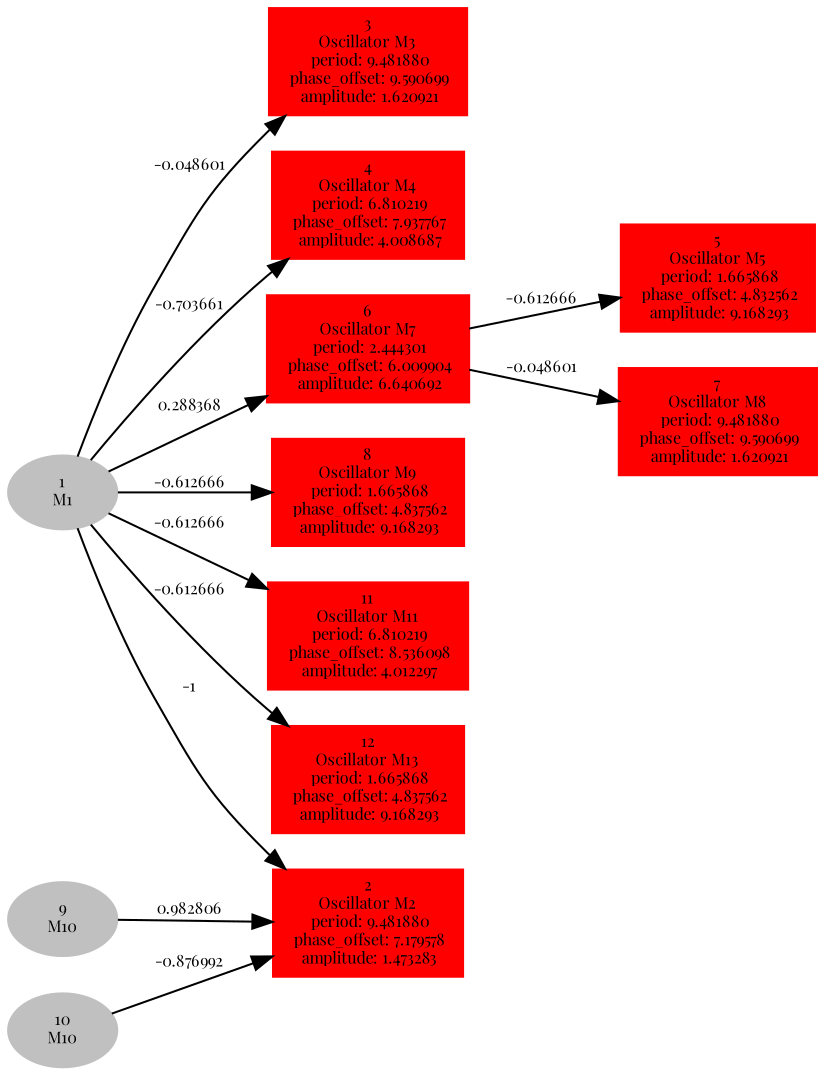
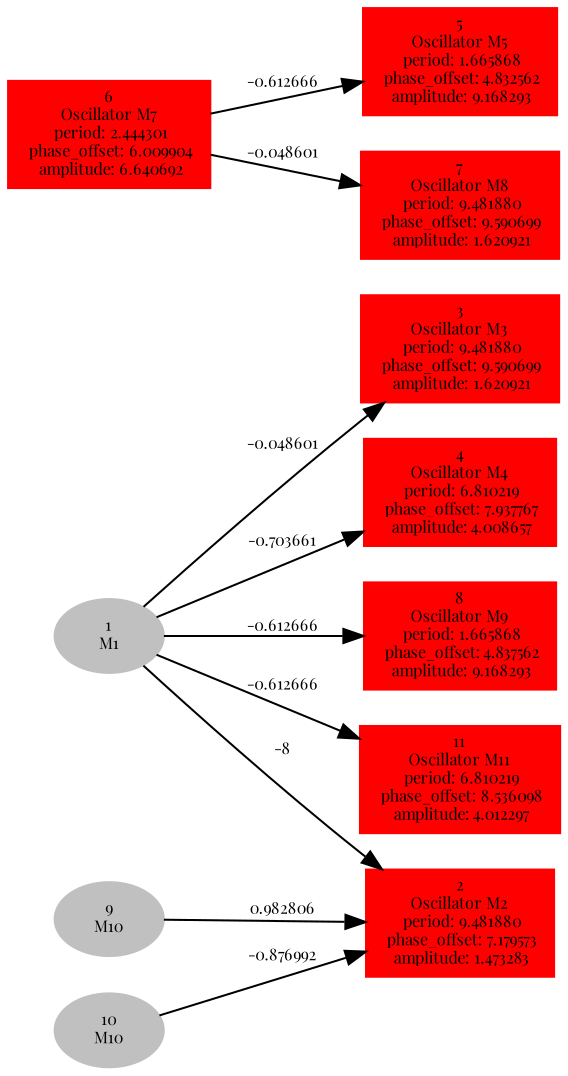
(368, 241) -> (460, 528)
(178, 438) -> none
(192, 688) -> (285, 750)
(368, 780) -> none
(368, 940) -> (460, 940)
